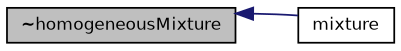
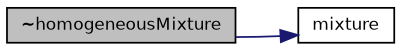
(276, 14) -> (258, 37)
